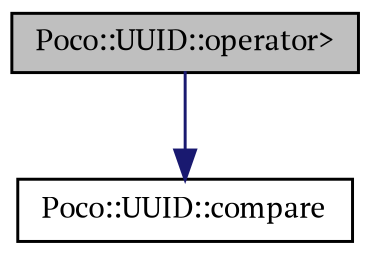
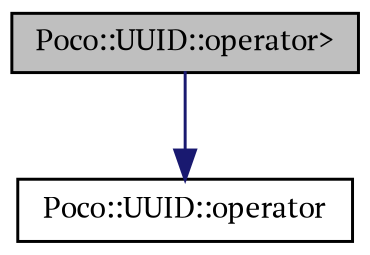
(185, 210) -> (185, 210)
